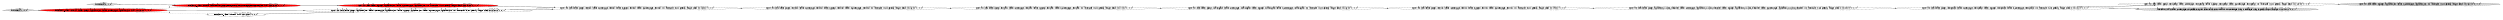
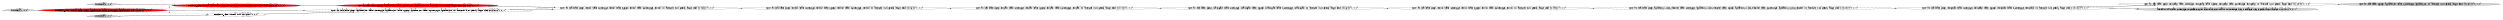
none -> (104, 16)
